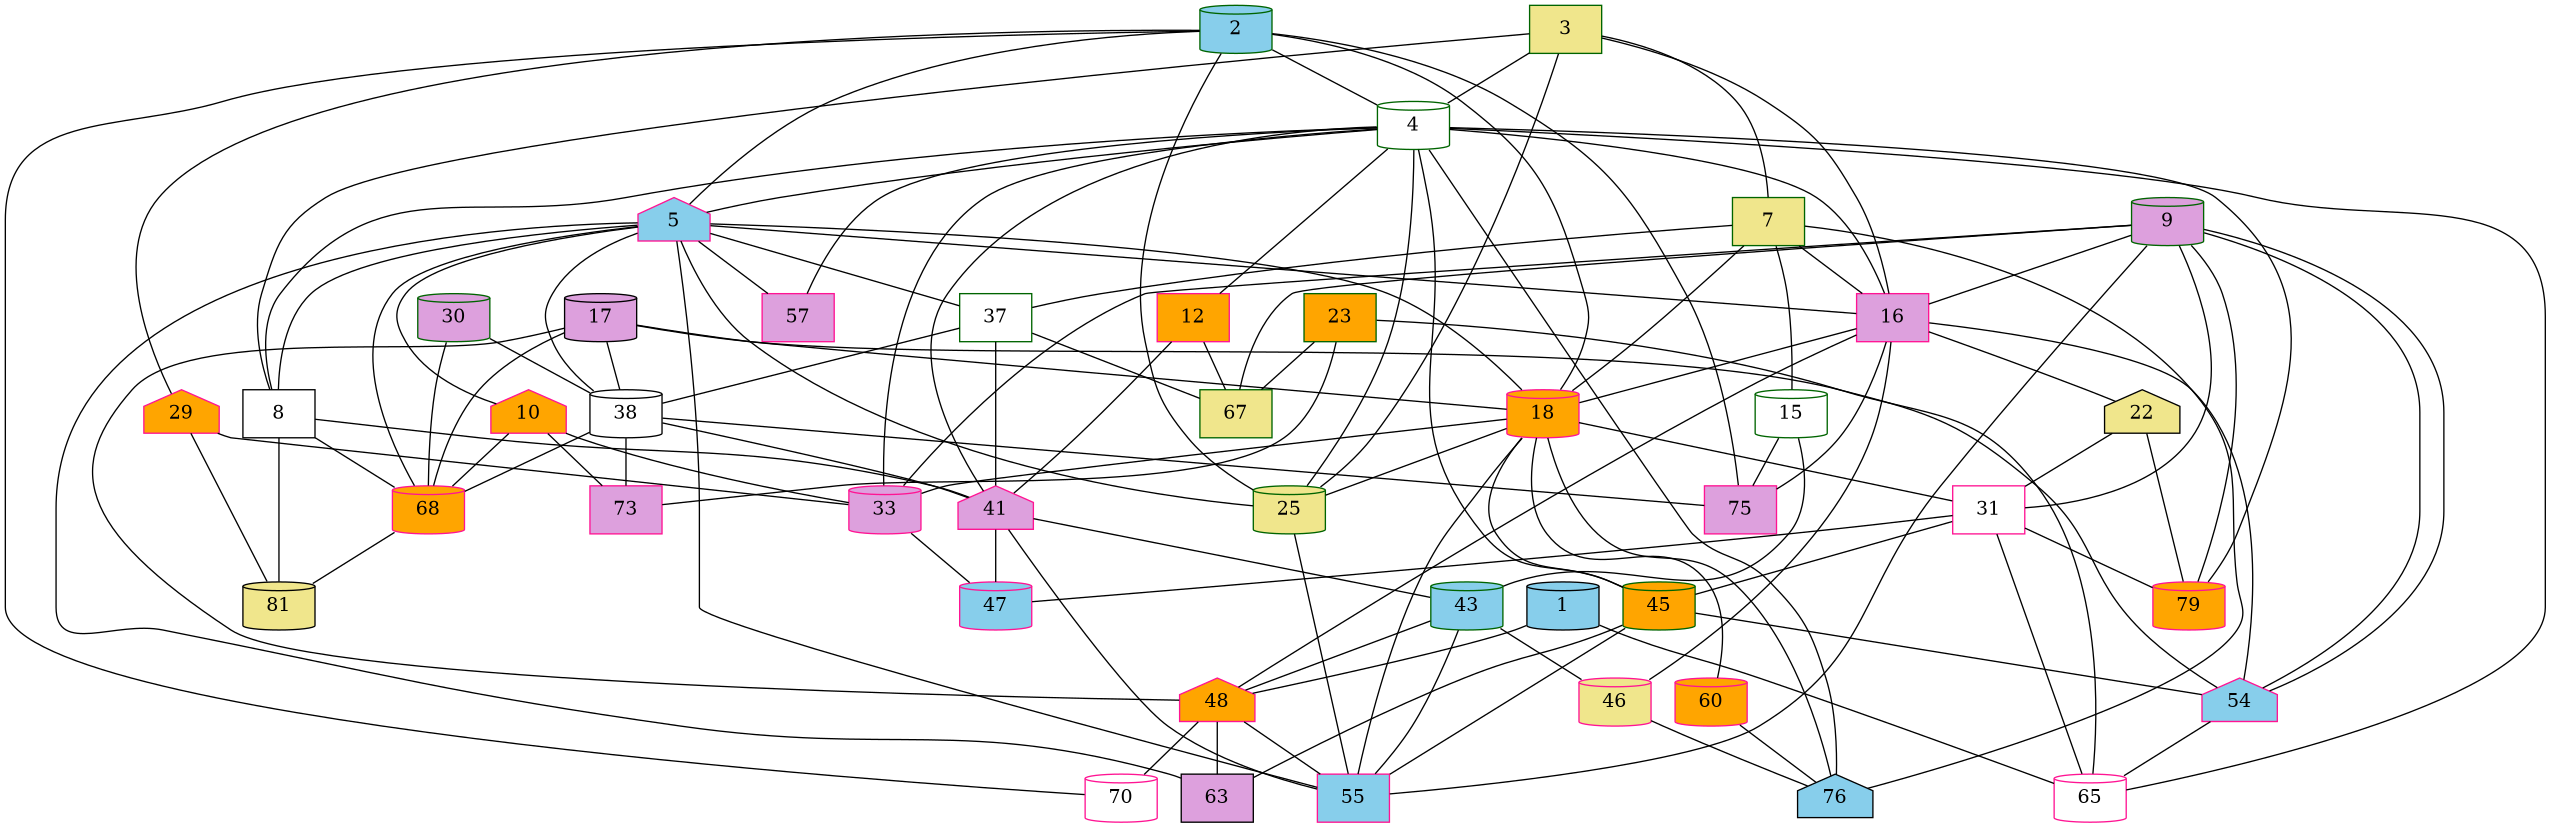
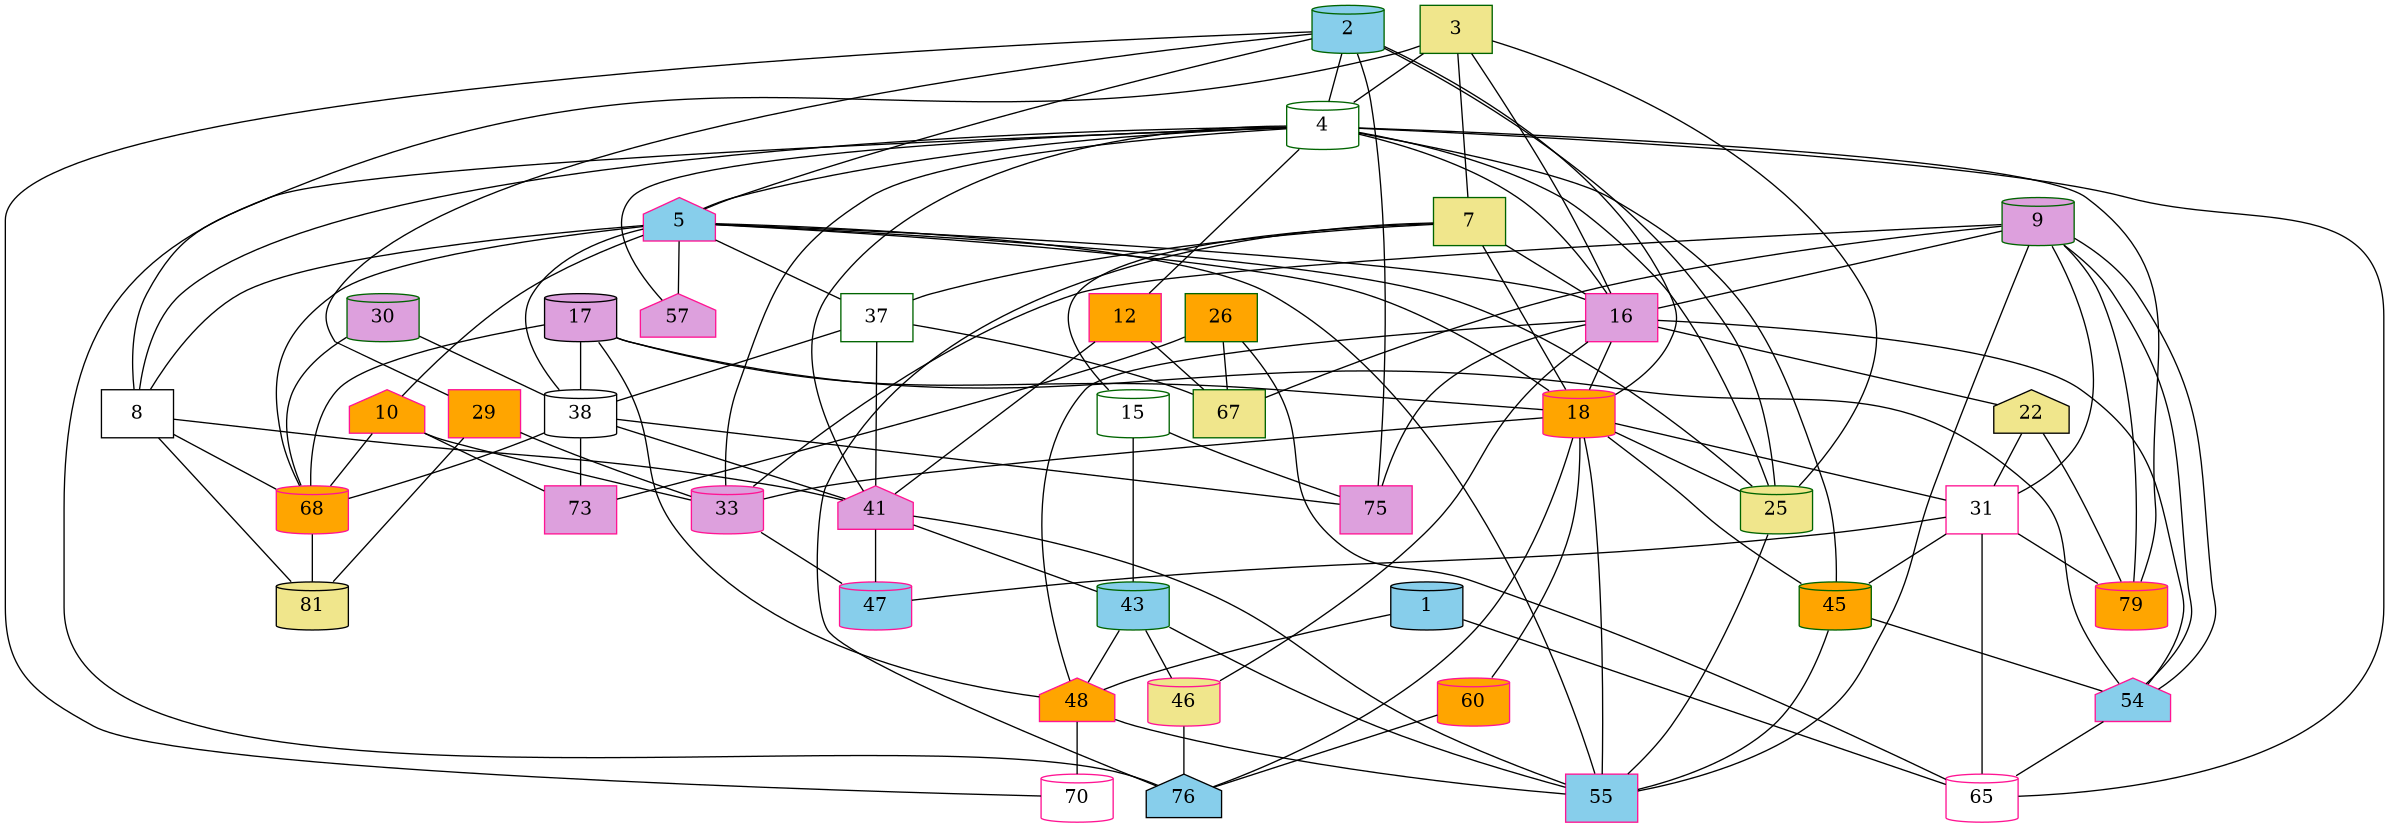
(798, 318) -> (678, 318)
(1340, 318) -> (1221, 318)
(182, 414) -> (485, 414)
(1217, 798) -> none
